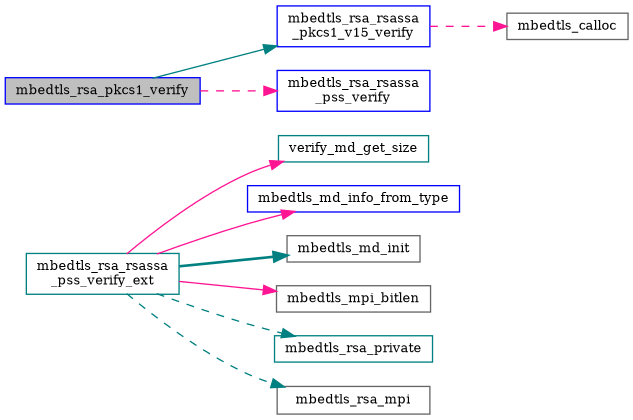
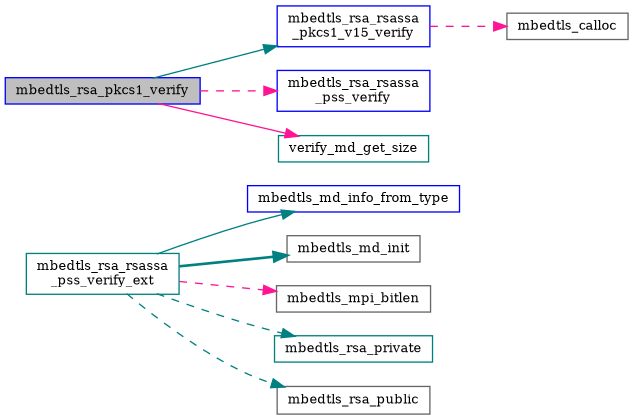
(195, 203) -> (222, 118)
(219, 233) -> (219, 233)
(221, 286) -> (221, 286)
(354, 400) -> (354, 400)
